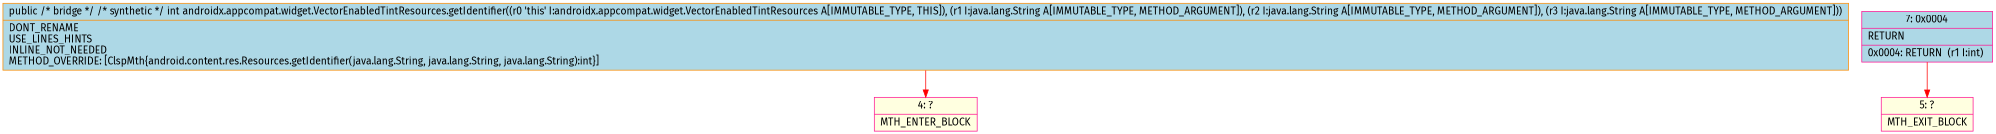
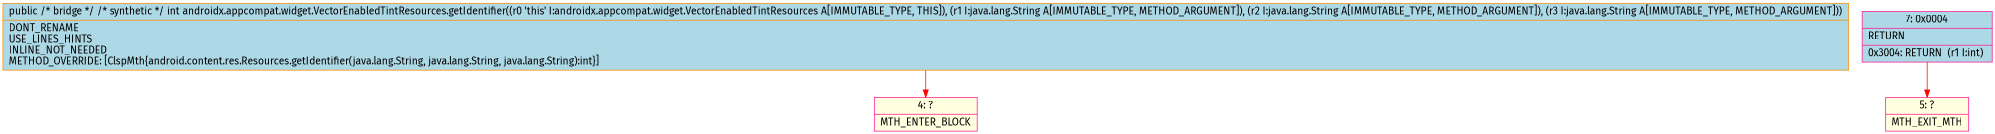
(1927, 53) -> (1927, 53)
(1927, 122) -> (1927, 122)
